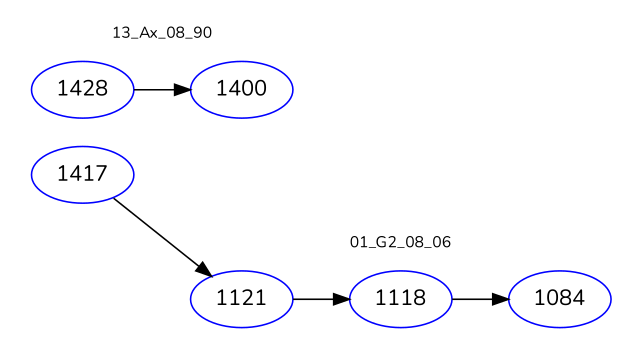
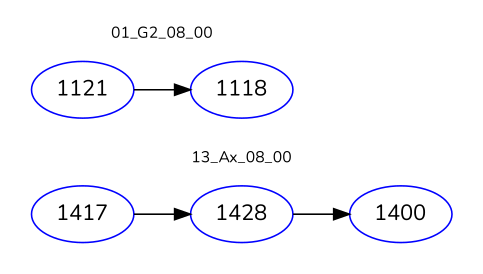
(162, 34) -> (242, 158)
(156, 232) -> (154, 214)
(401, 243) -> (162, 34)
(560, 299) -> none
